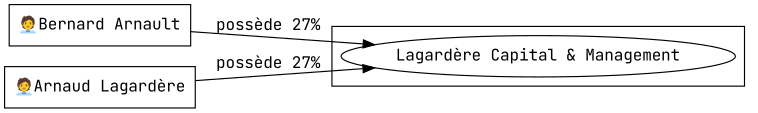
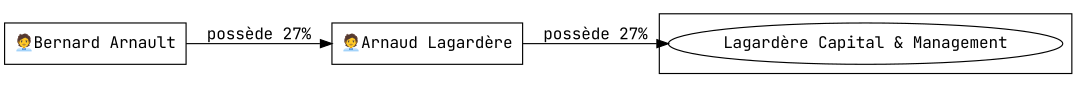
(277, 38) -> (253, 44)
